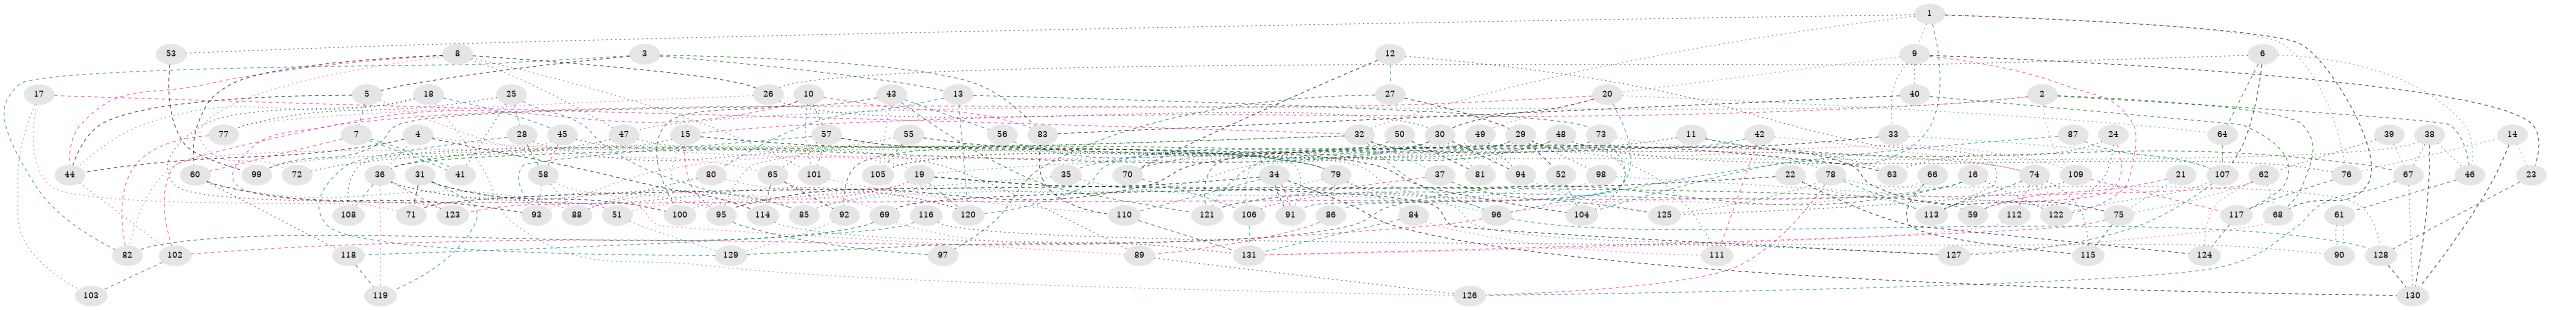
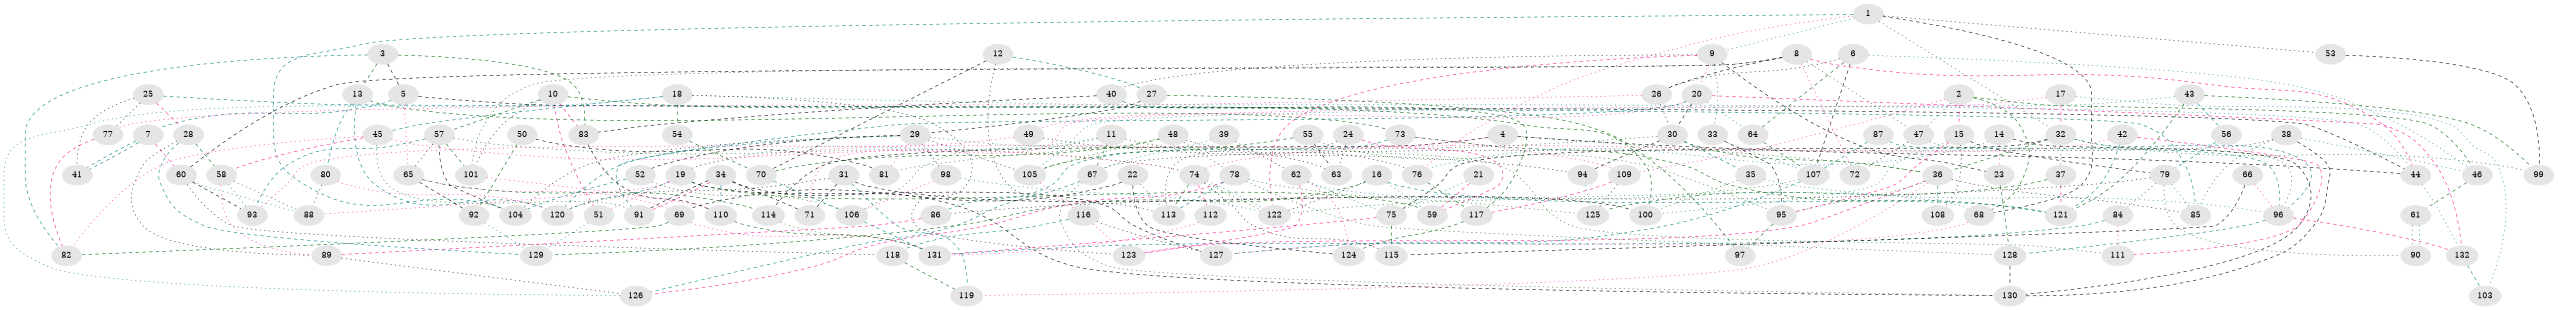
none -> (677, 135)
none -> (1106, 236)
(175, 256) -> (2462, 256)
